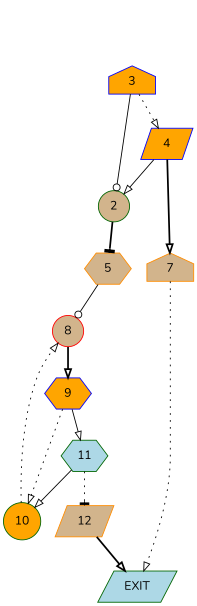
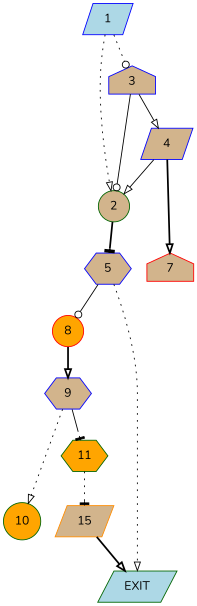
none -> (108, 19)
(132, 81) -> (132, 81)
(146, 107) -> (146, 107)
(167, 144) -> (167, 144)
(108, 269) -> (108, 269)
(170, 269) -> (170, 269)
(68, 331) -> (68, 331)
(68, 393) -> (68, 393)
(75, 421) -> (75, 421)
(26, 424) -> none
(170, 424) -> (137, 422)
(84, 456) -> (84, 456)
(56, 486) -> none
(84, 521) -> (84, 521)
